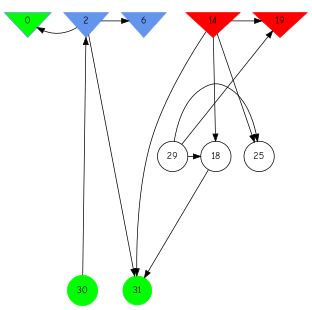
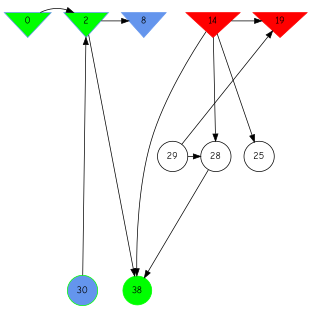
(86, 21) -> (86, 21)
(144, 21) -> (144, 21)
(61, 33) -> (53, 9)
(209, 85) -> none
(216, 156) -> (216, 156)
(83, 290) -> (83, 290)
(137, 290) -> (137, 290)
